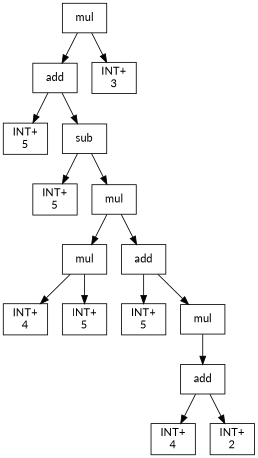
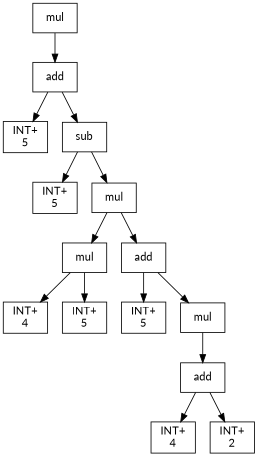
(114, 78) -> none
